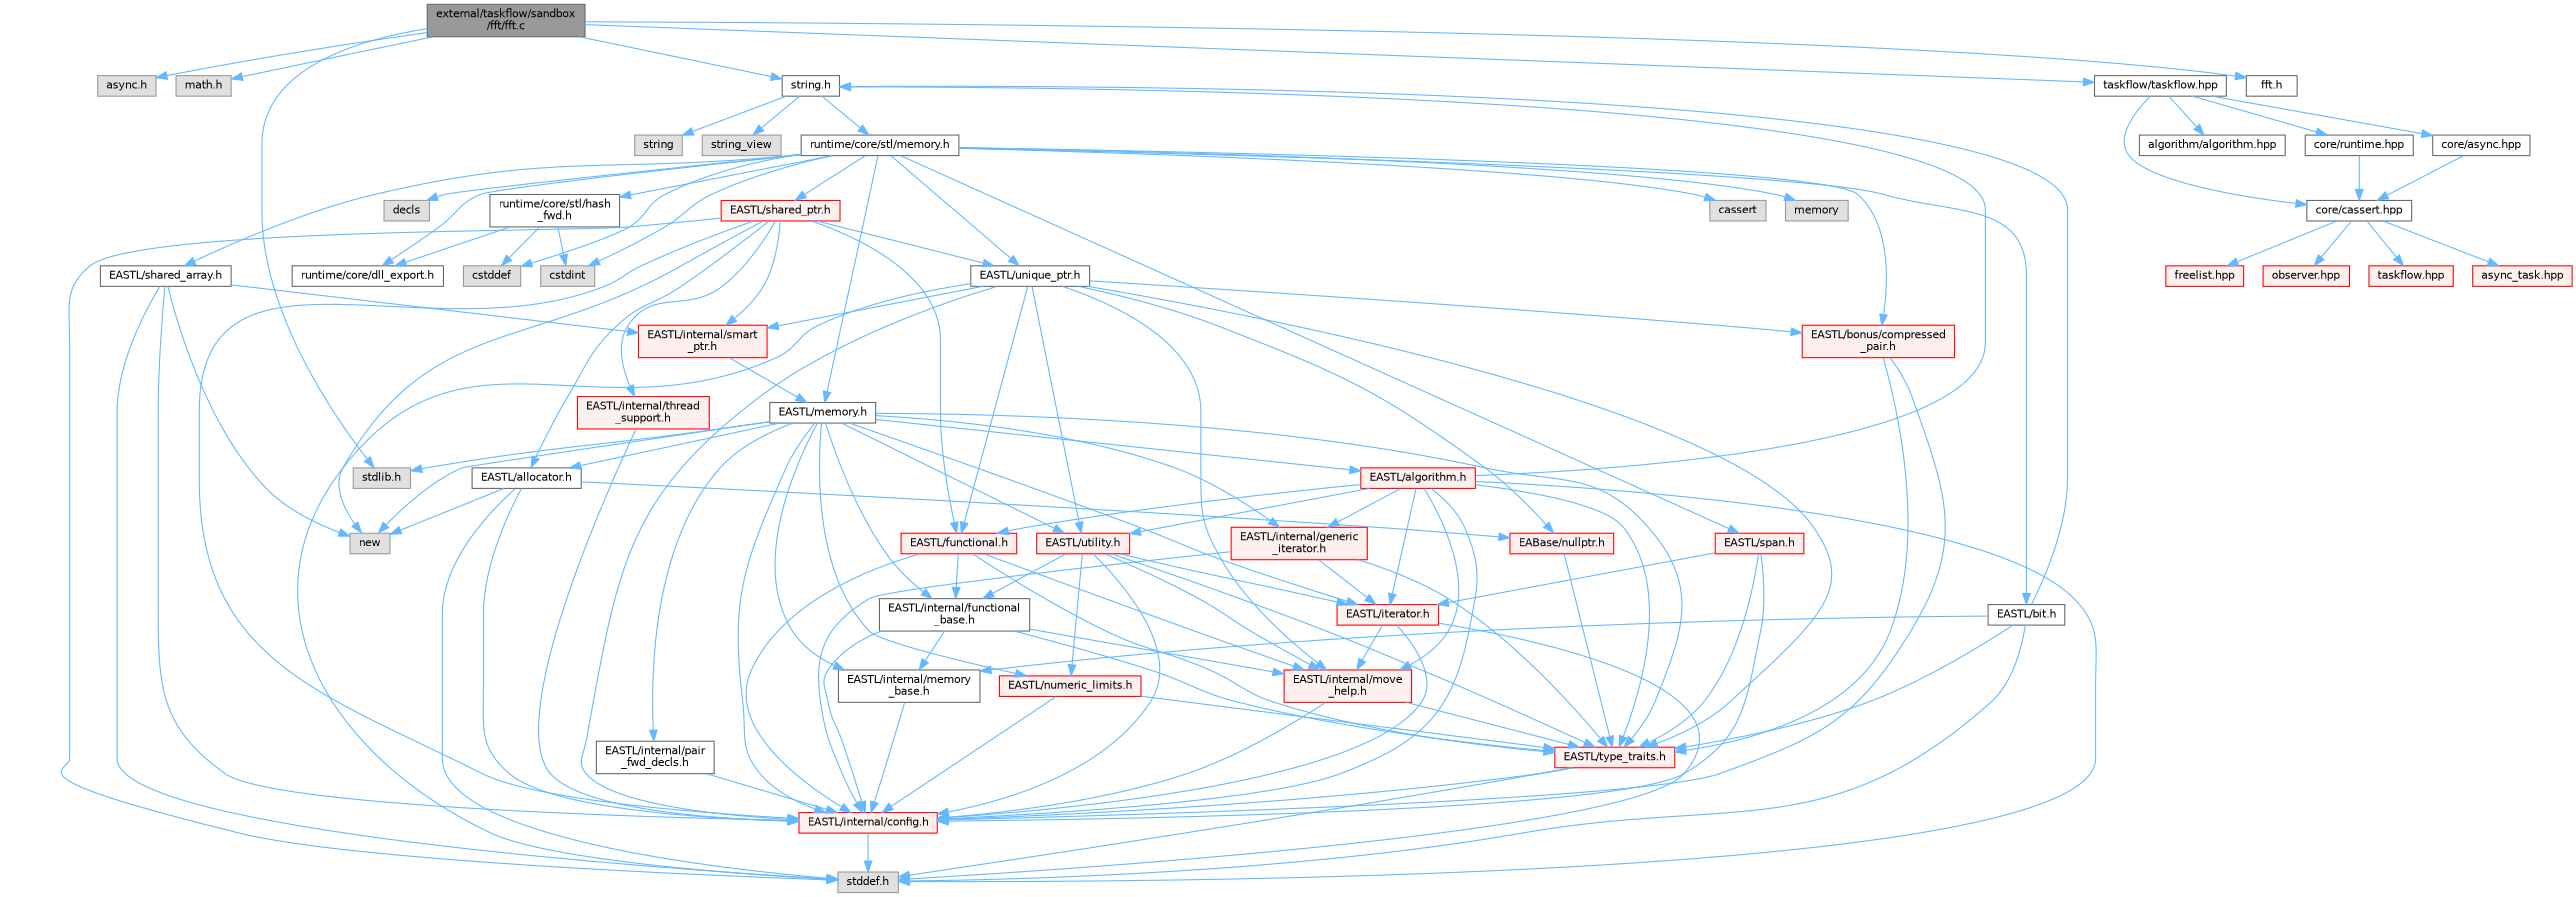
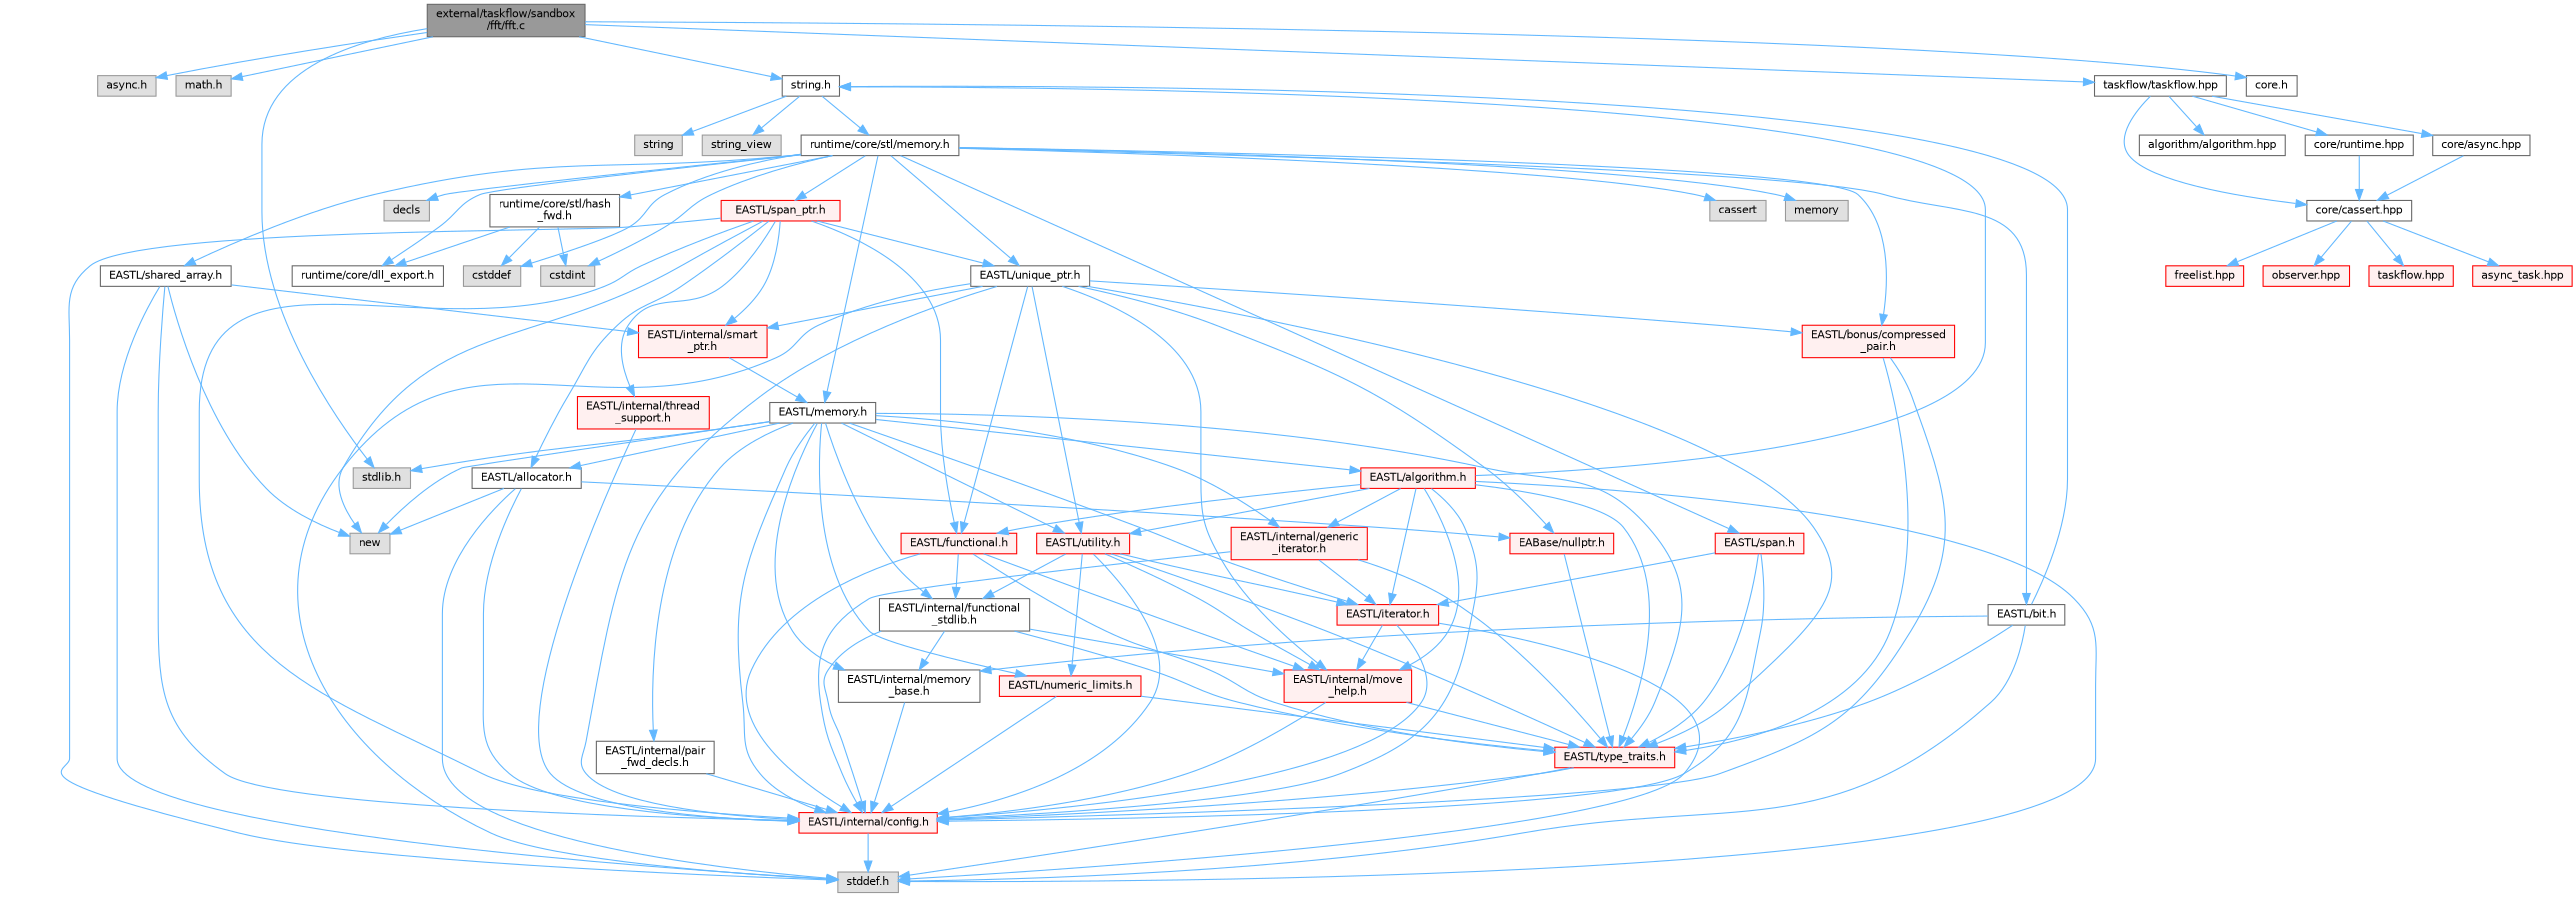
(2272, 86) -> (2272, 86)
(781, 211) -> (781, 211)
(955, 615) -> (955, 615)
